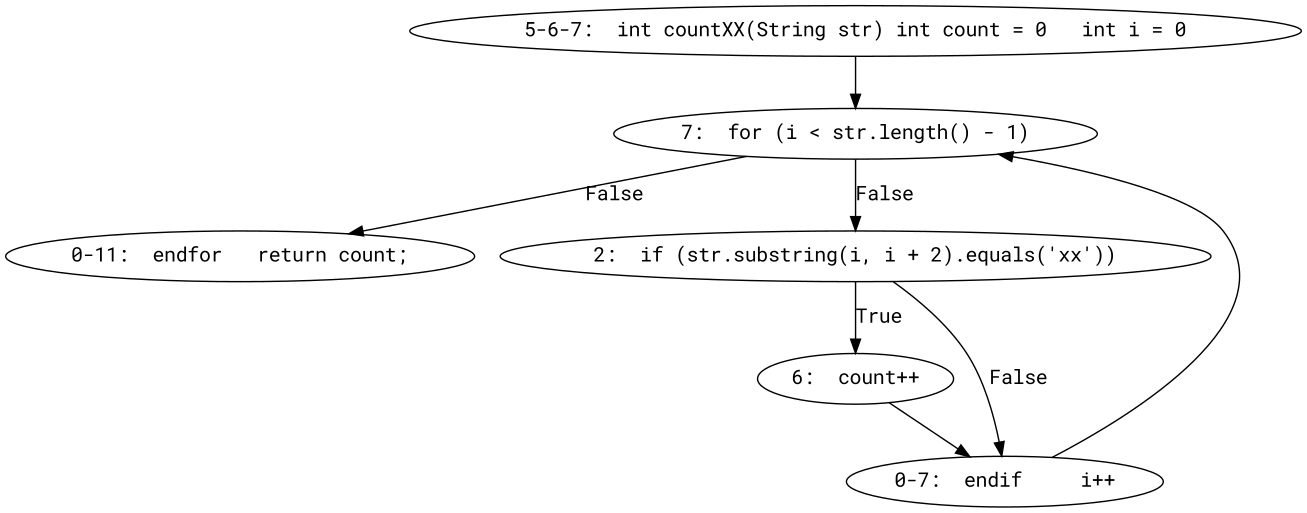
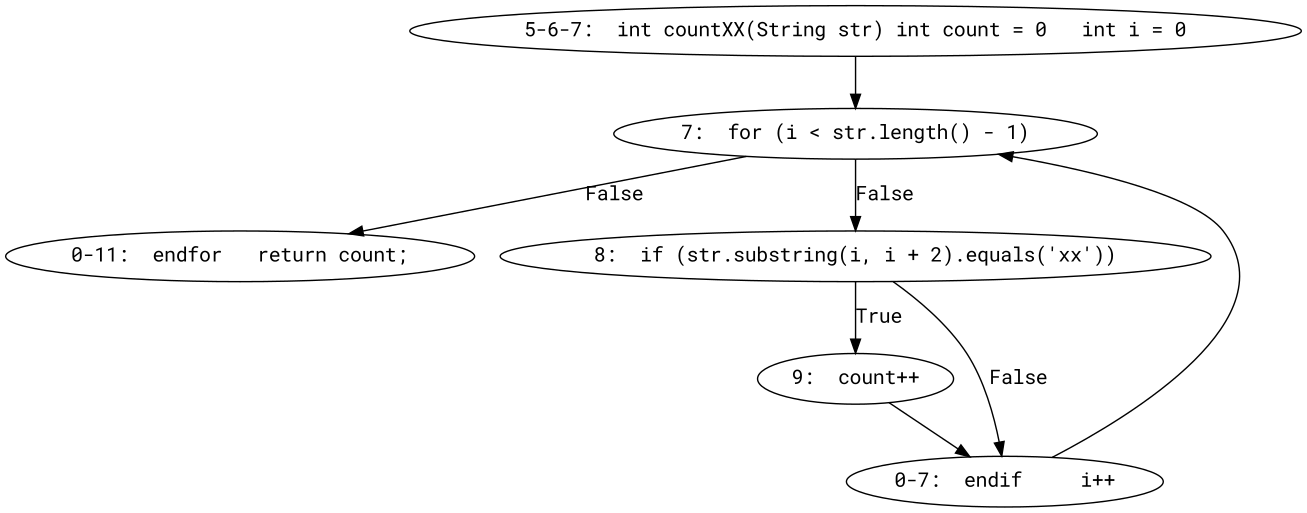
(856, 256) -> (856, 256)
(856, 379) -> (856, 379)
